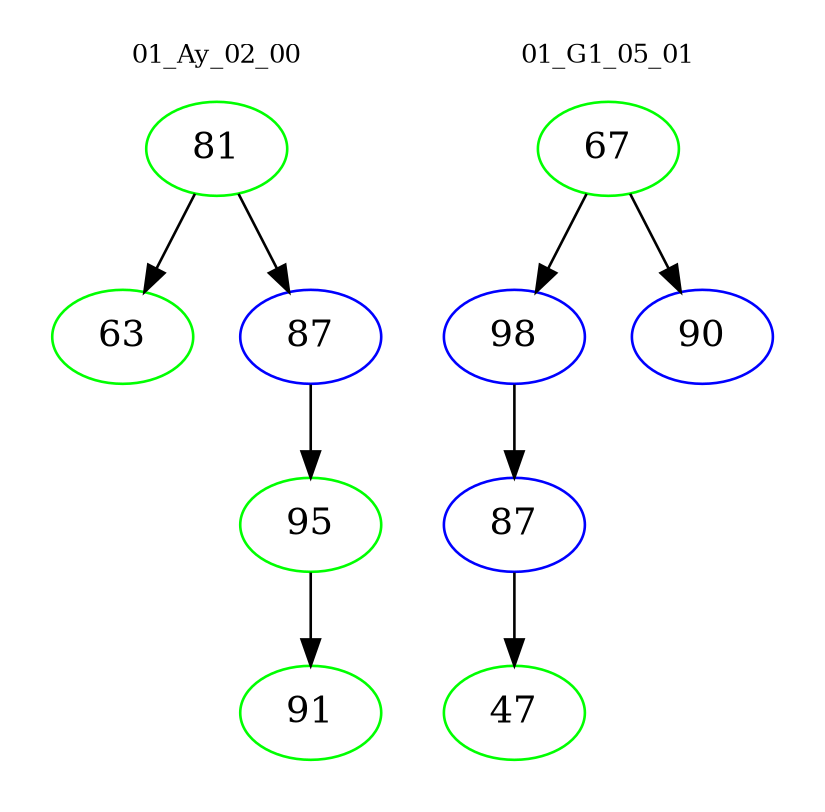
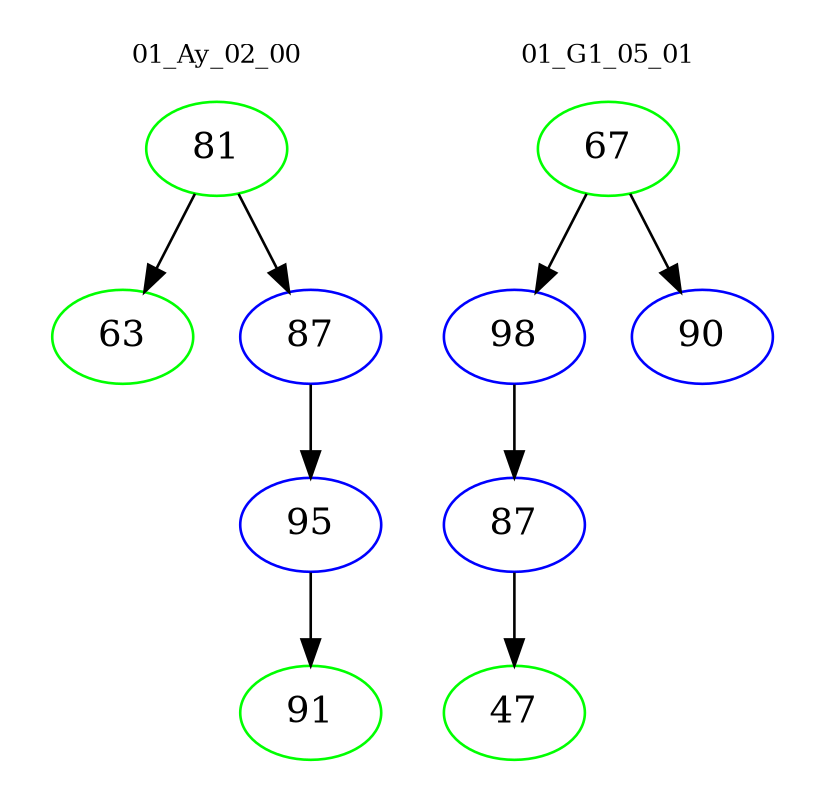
(311, 525) -> (311, 525)
